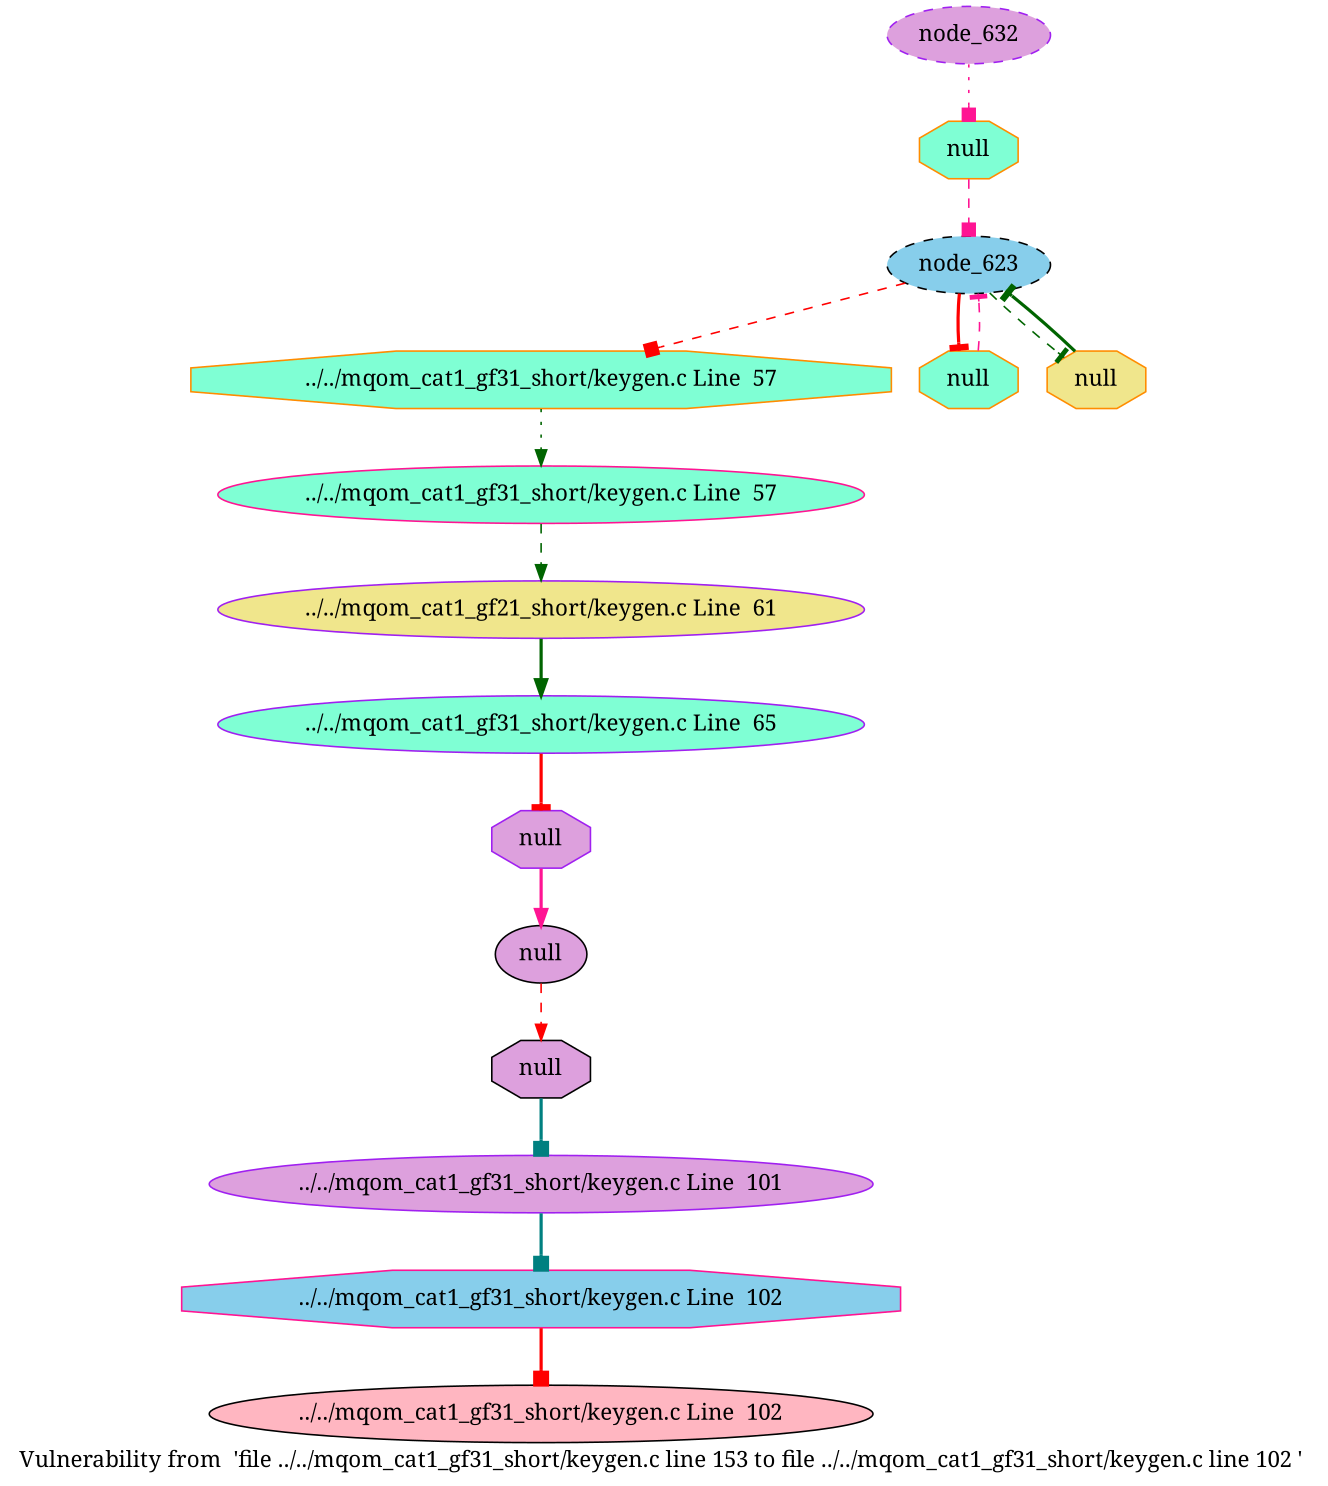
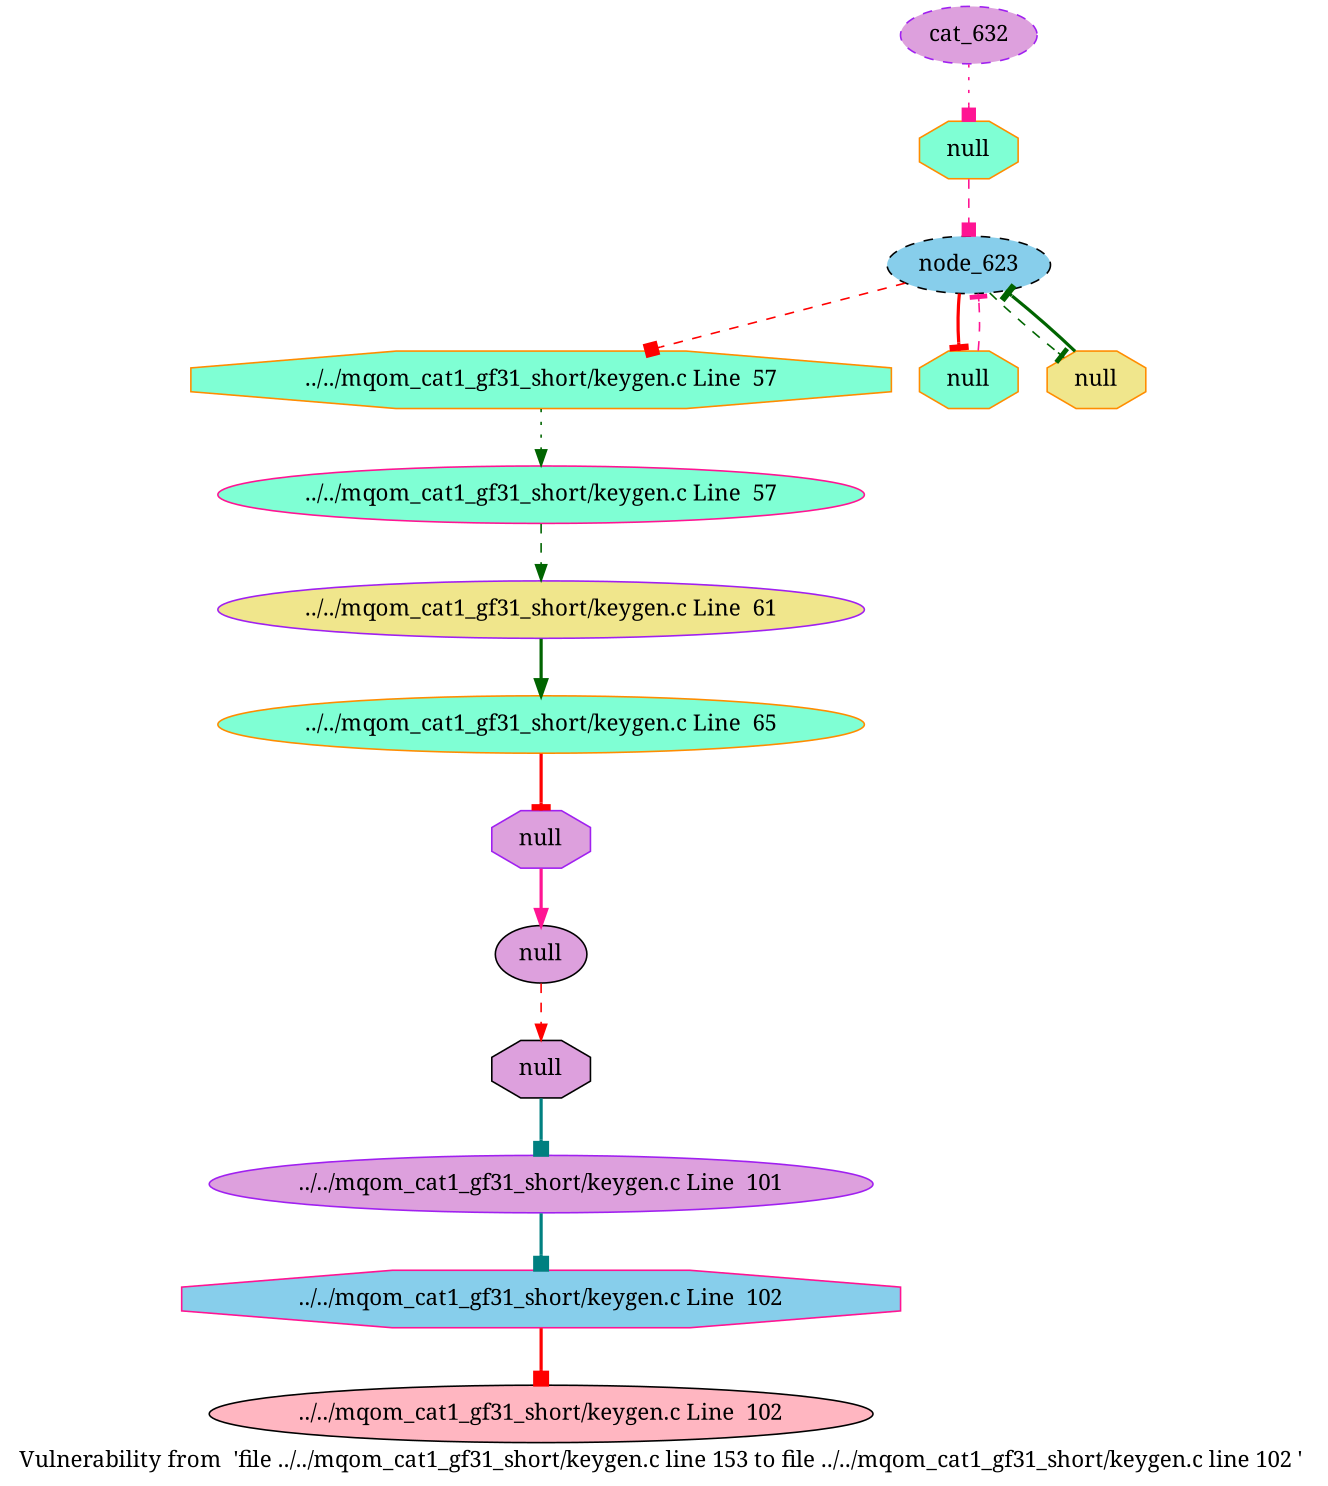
(969, 35) -> (969, 35)
(541, 610) -> (541, 610)
(541, 725) -> (541, 725)
